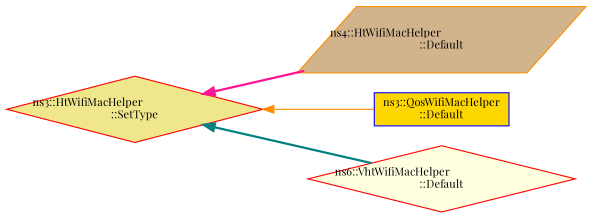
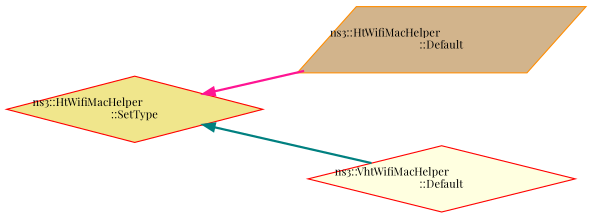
(442, 40) -> (442, 40)
(442, 109) -> none
(442, 179) -> (442, 179)
